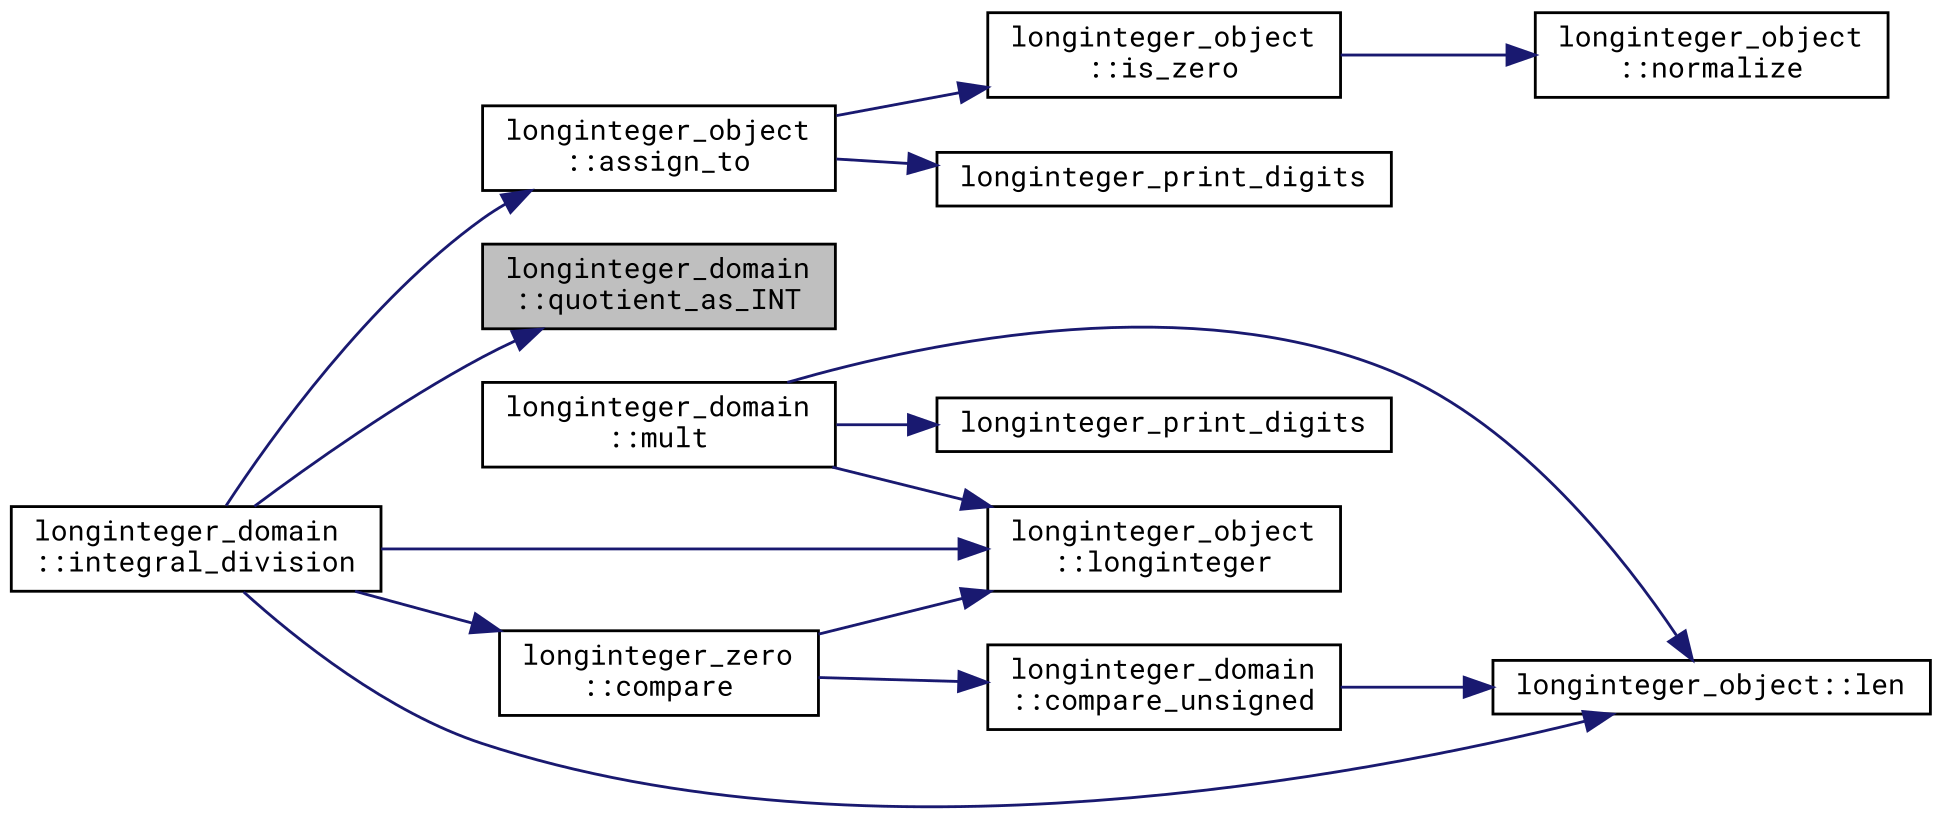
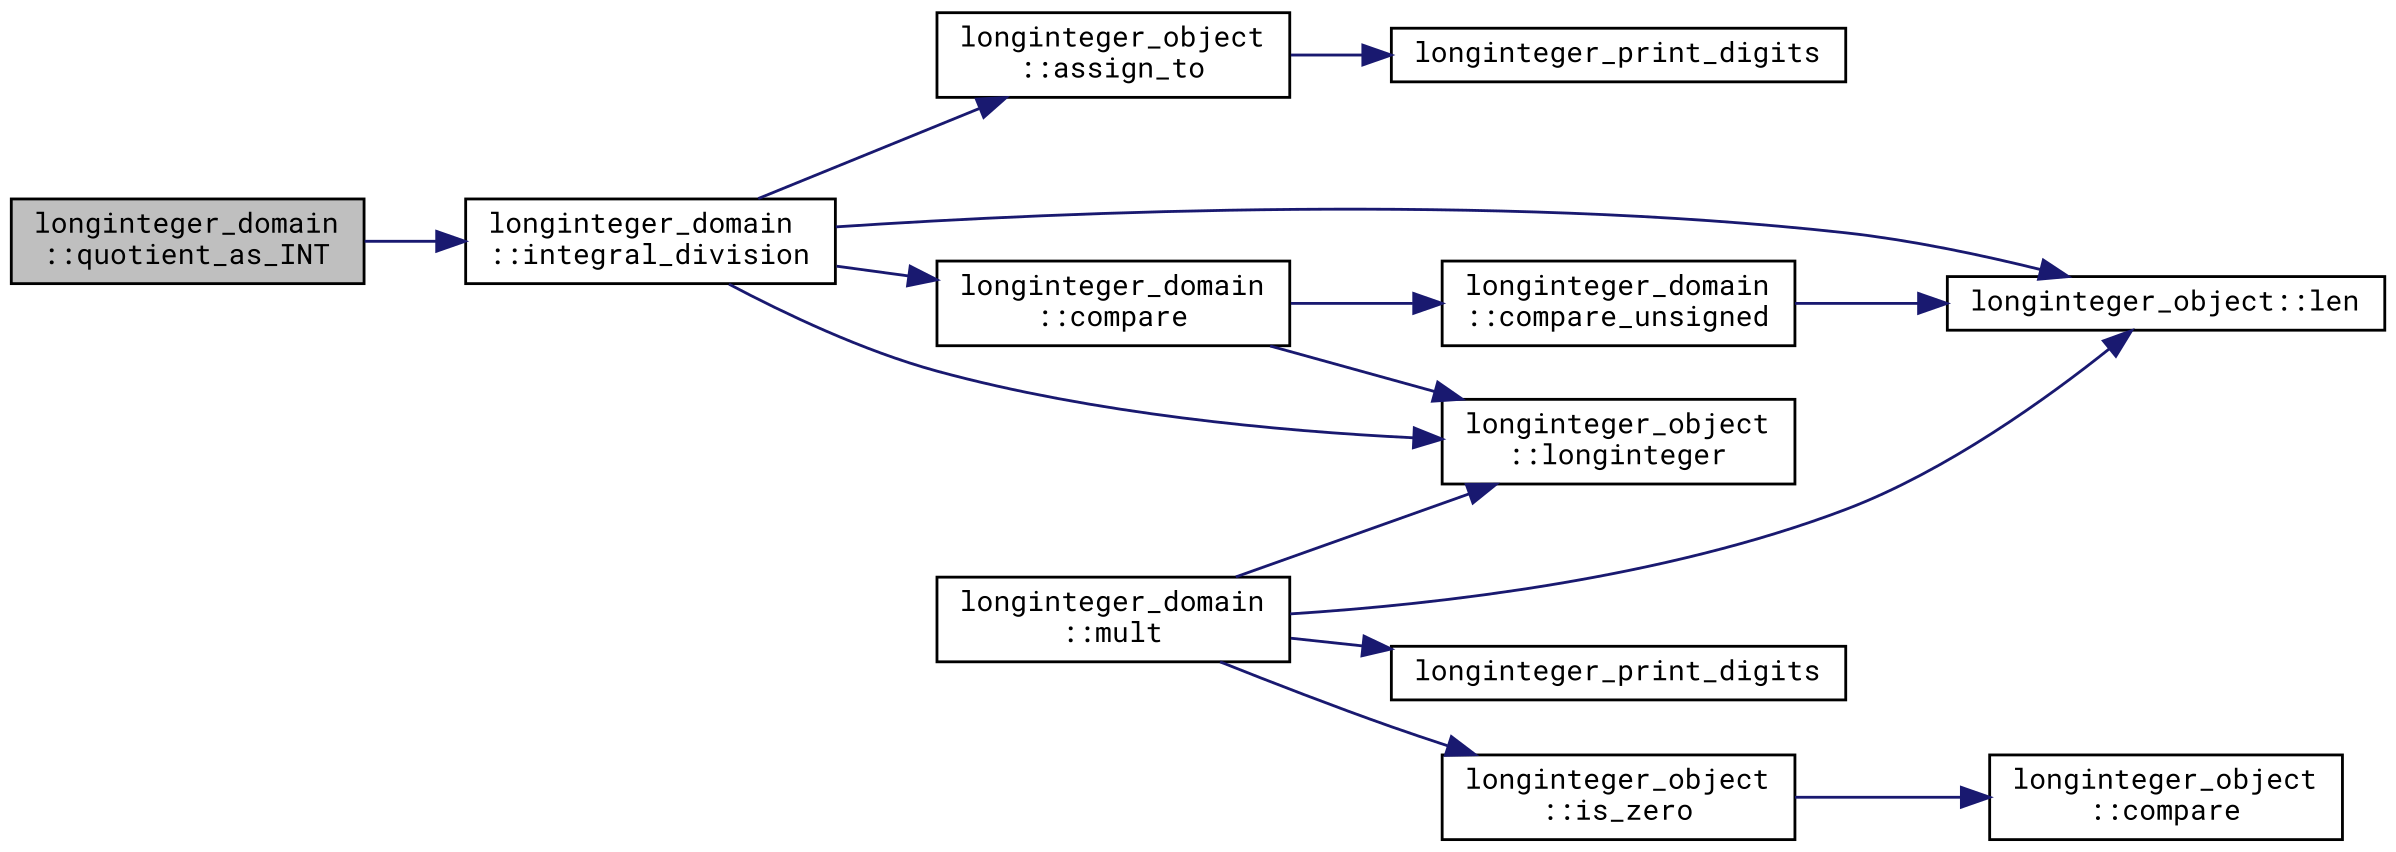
(1712, 55) -> (2166, 797)
(898, 104) -> (1333, 706)
(381, 418) -> (400, 241)
(659, 673) -> (1113, 303)
